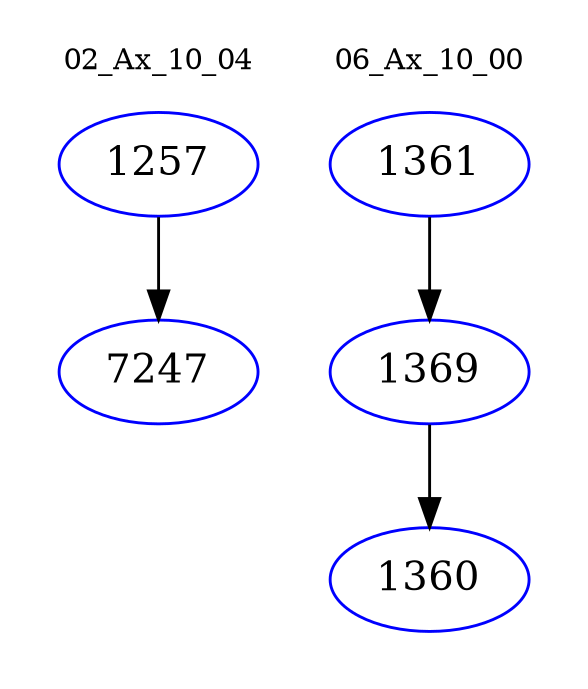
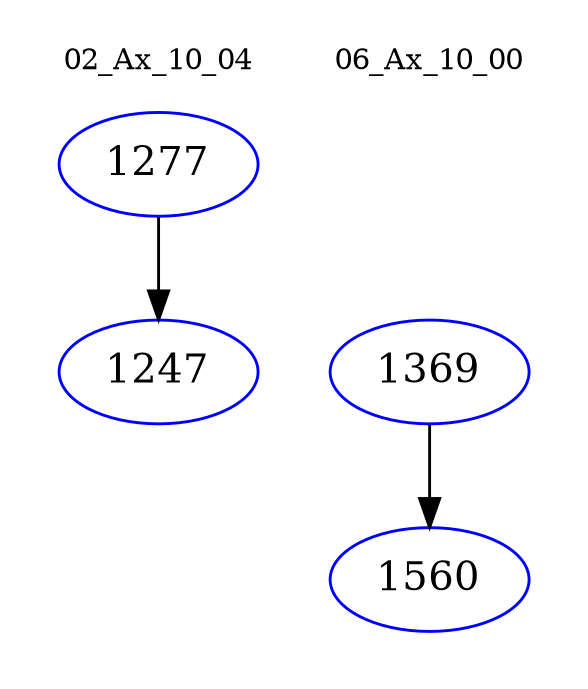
(159, 164) -> (159, 164)
(430, 164) -> none
(159, 372) -> (159, 372)
(430, 580) -> (430, 580)
